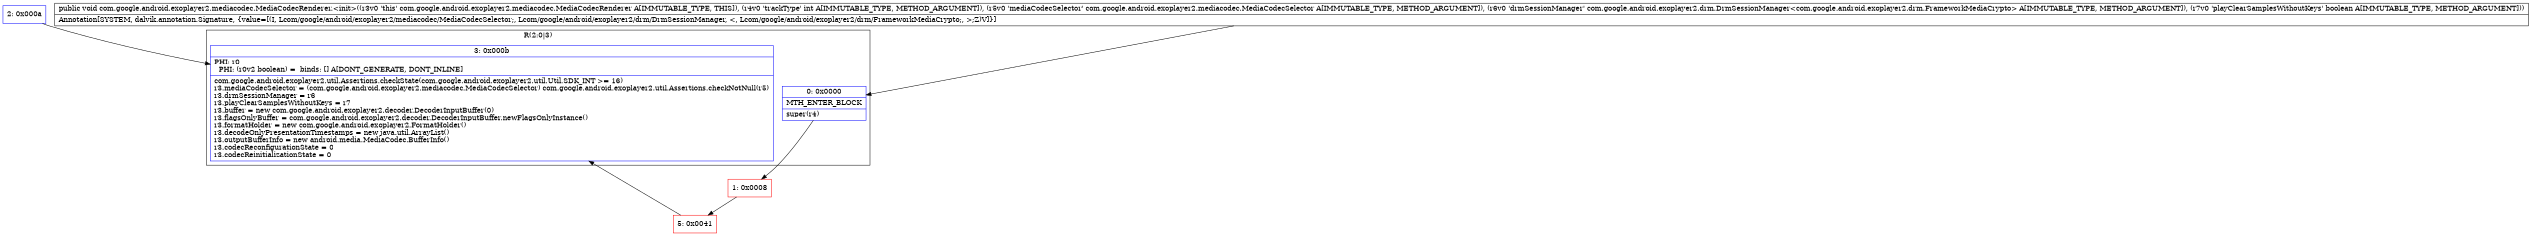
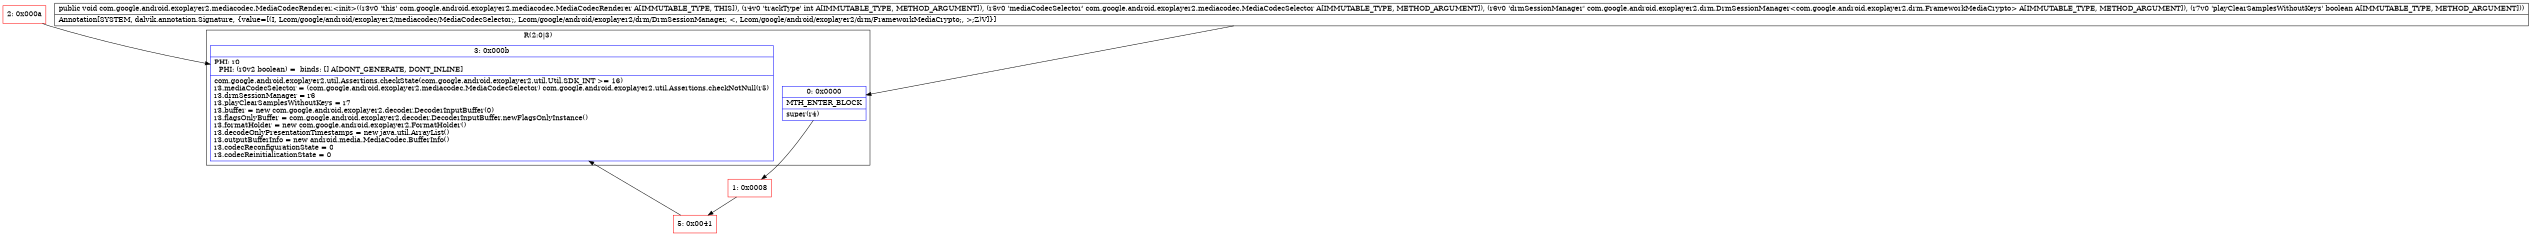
(24, 15) -> (24, 15)
